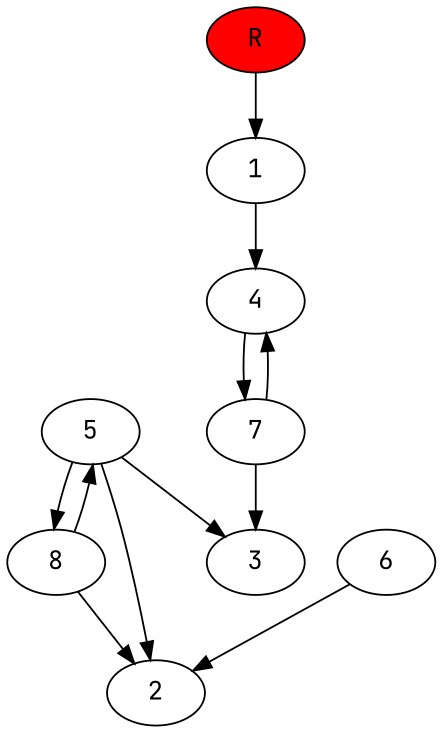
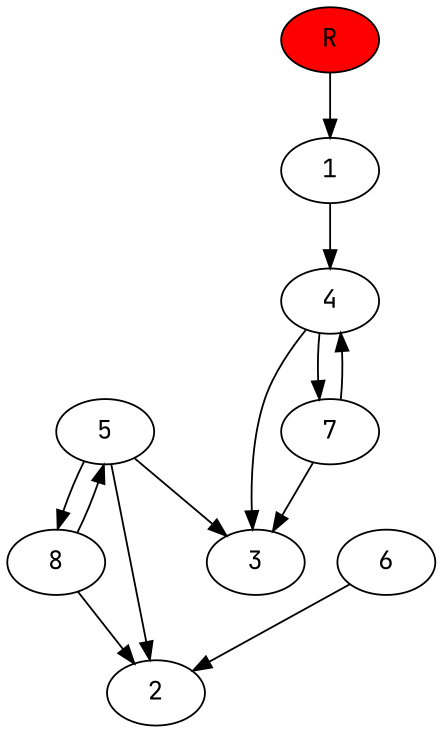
none -> (260, 415)
